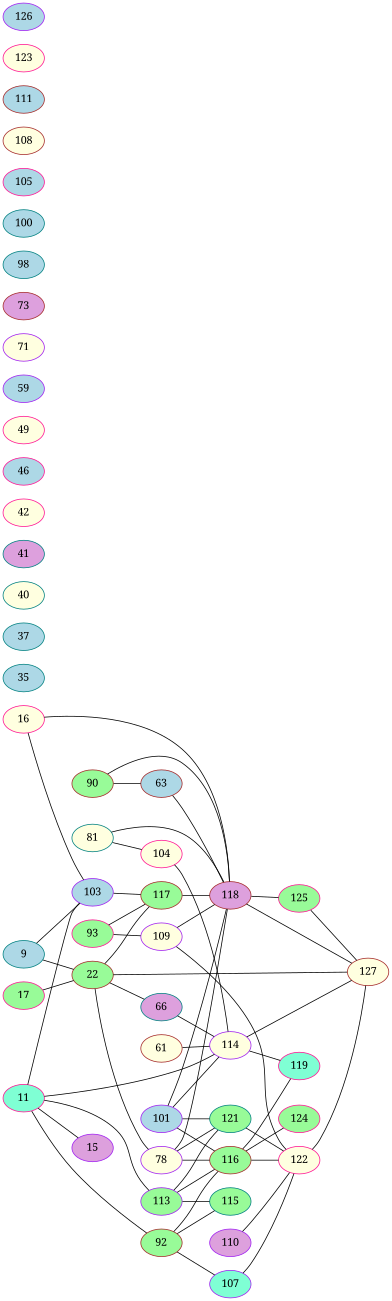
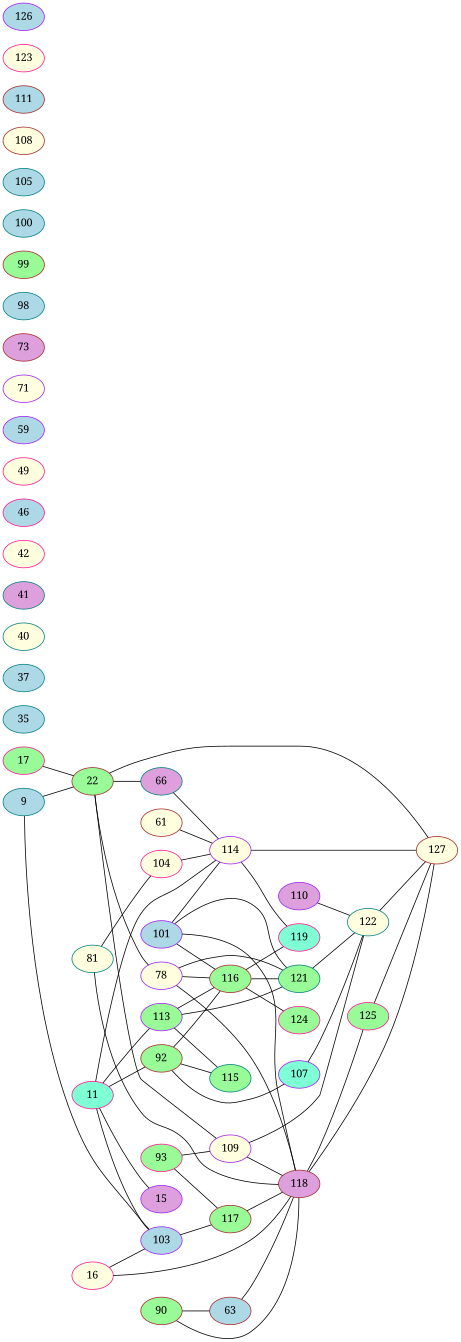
(24, 182) -> (24, 182)
none -> (24, 265)
(124, 940) -> (120, 985)
(265, 1160) -> (261, 979)
(299, 1160) -> (368, 922)
